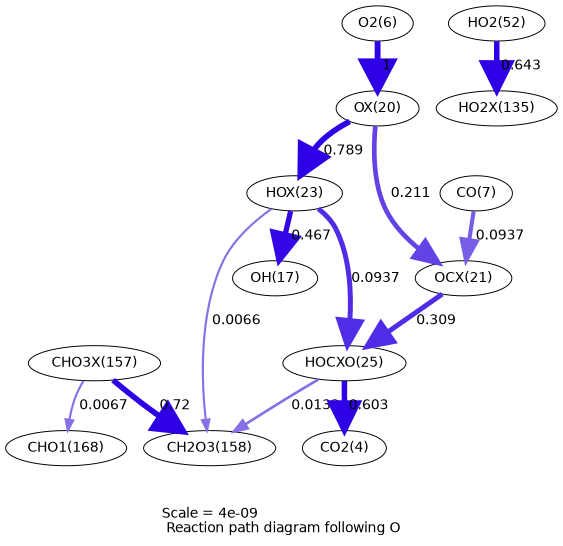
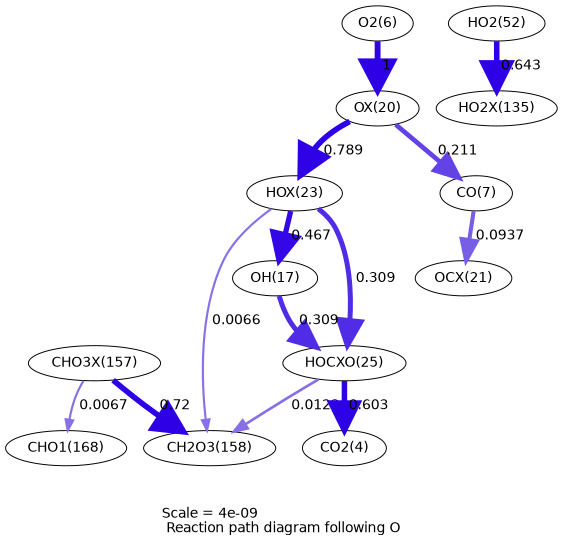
(380, 194) -> (418, 144)
(374, 278) -> (374, 278)
(415, 313) -> (286, 315)
(314, 406) -> (314, 406)
